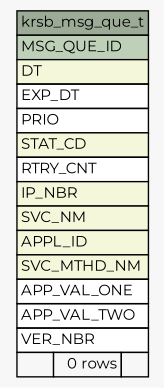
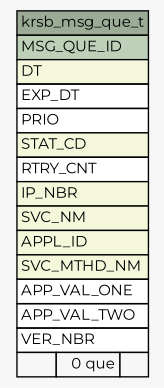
(92, 364) -> (94, 364)
